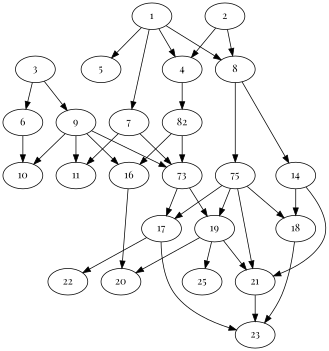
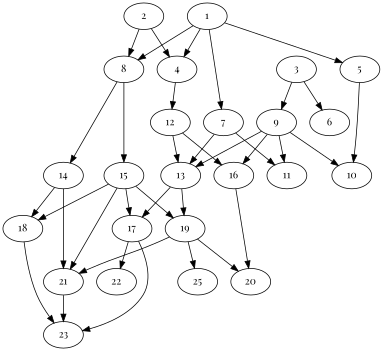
(182, 122) -> (170, 122)
(23, 145) -> (357, 119)
(182, 176) -> (181, 176)
(235, 176) -> (124, 176)
